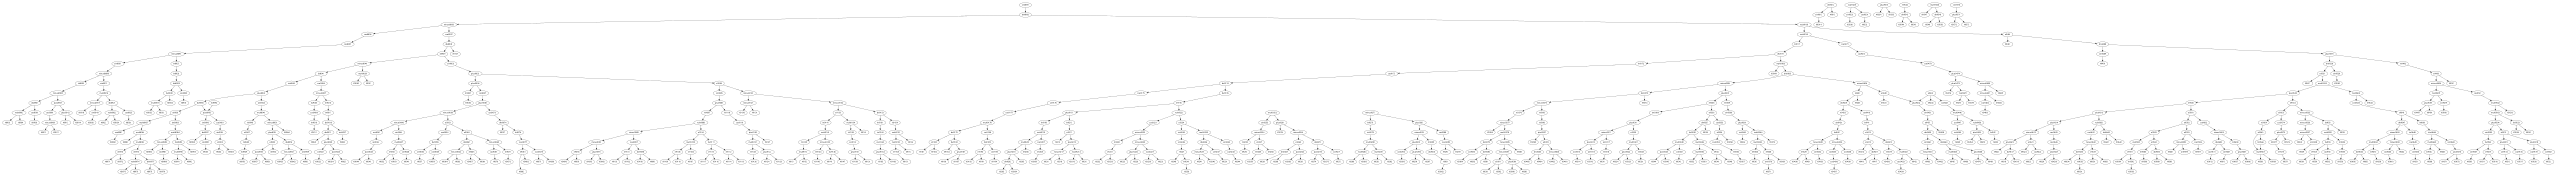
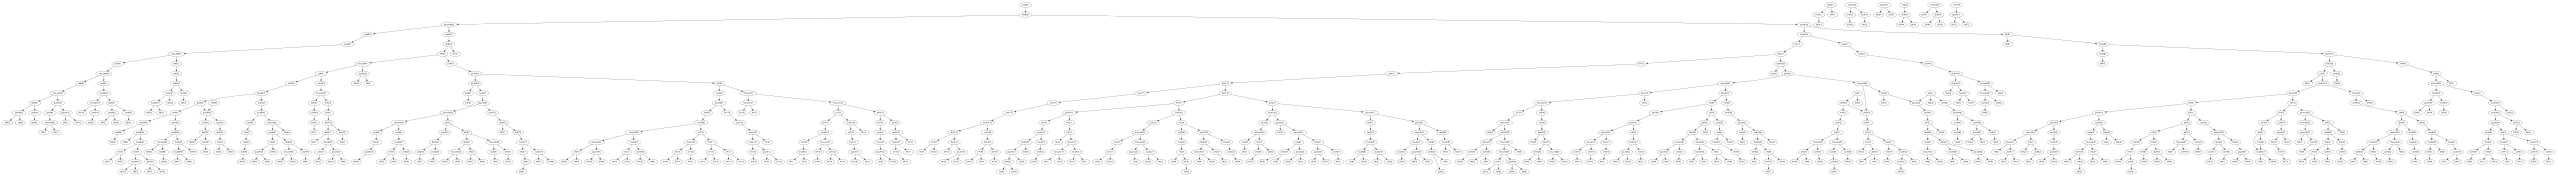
(1860, 88) -> (1865, 97)
none -> (1272, 103)
(519, 161) -> (524, 166)
(369, 162) -> none
(1123, 162) -> none
(1443, 166) -> (1436, 161)
